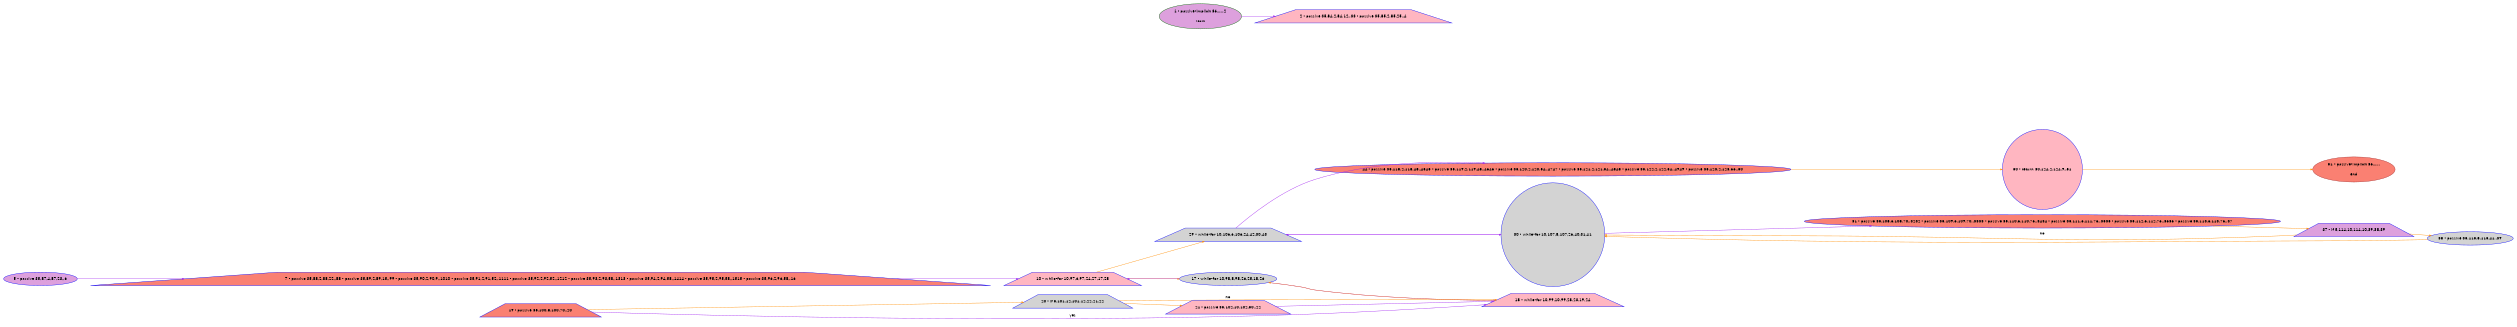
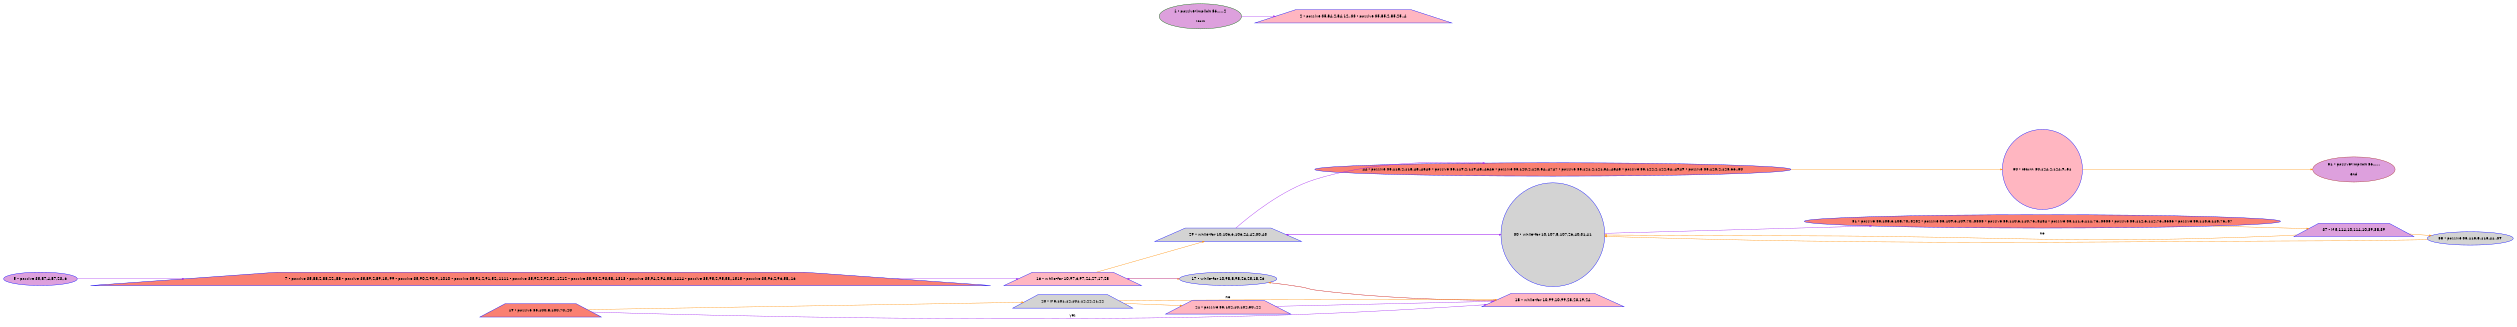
(2354, 169) -> (2354, 169)
(1073, 279) -> (1073, 279)
